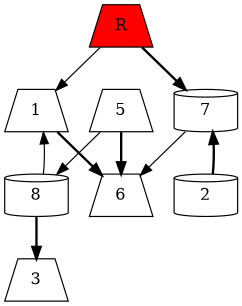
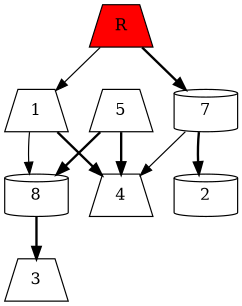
(85, 147) -> (85, 147)
(44, 159) -> (29, 147)
(214, 159) -> (198, 147)
(121, 195) -> (121, 195)
